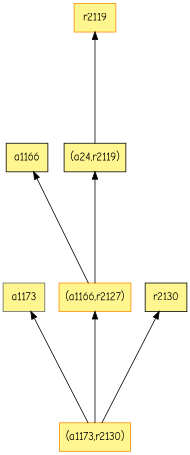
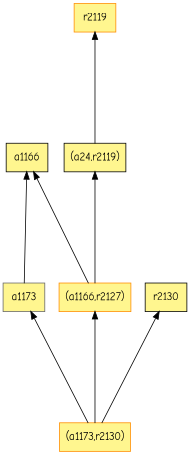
none -> (25, 231)
